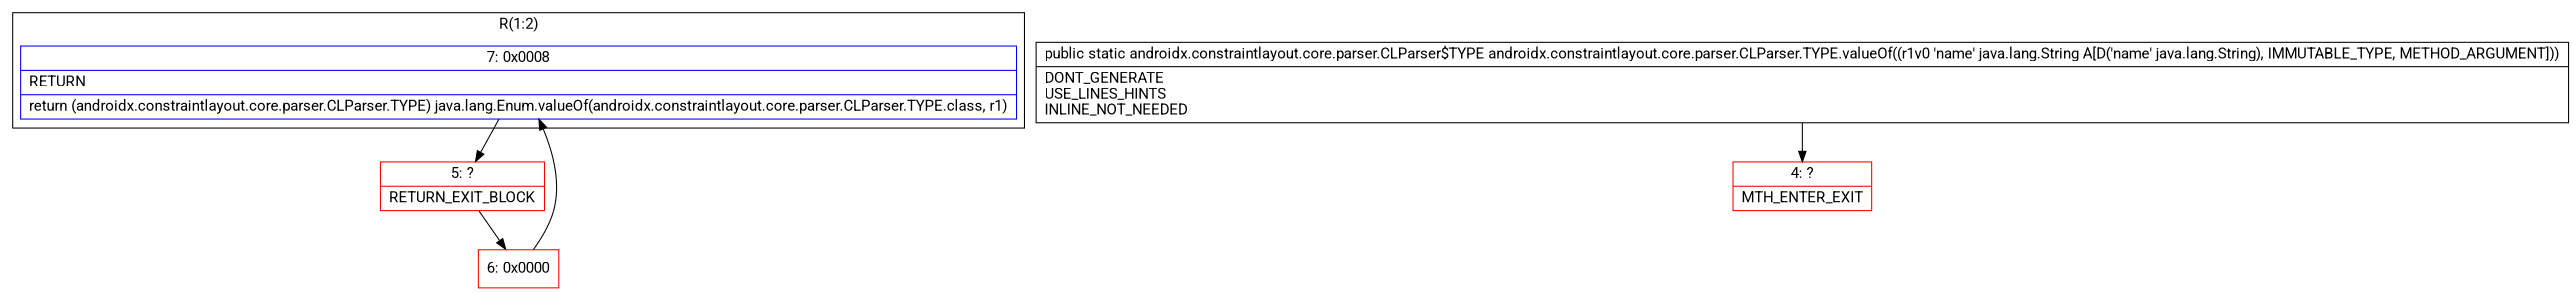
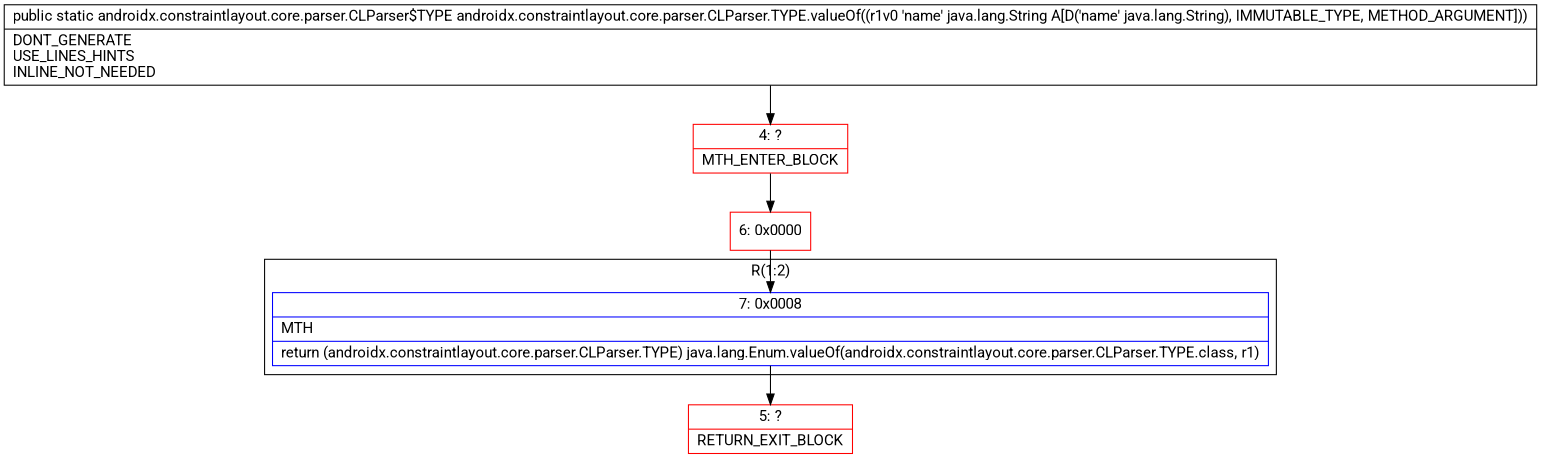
(58, 82) -> (297, 329)
(1802, 198) -> (770, 160)
(489, 226) -> (770, 187)
